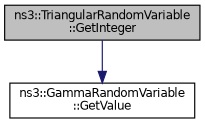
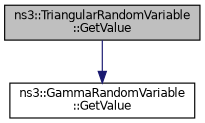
(102, 23) -> (102, 23)
